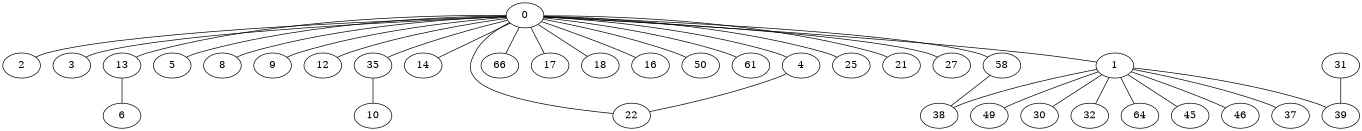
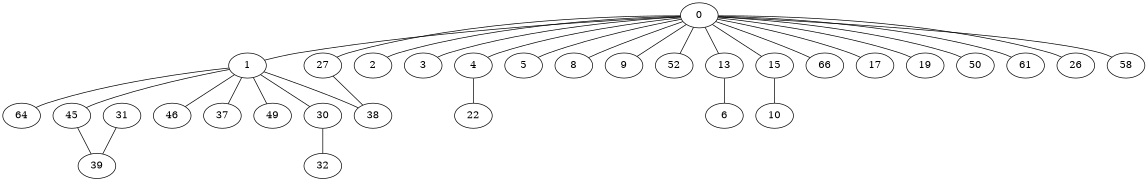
(323, 66) -> (674, 66)
(373, 66) -> (775, 66)
(423, 66) -> none
(600, 66) -> none
(651, 66) -> (925, 66)
(851, 66) -> none
(902, 66) -> (1076, 66)
(1231, 82) -> (84, 141)
(971, 91) -> (348, 91)
(1102, 91) -> (323, 141)
(506, 95) -> none
